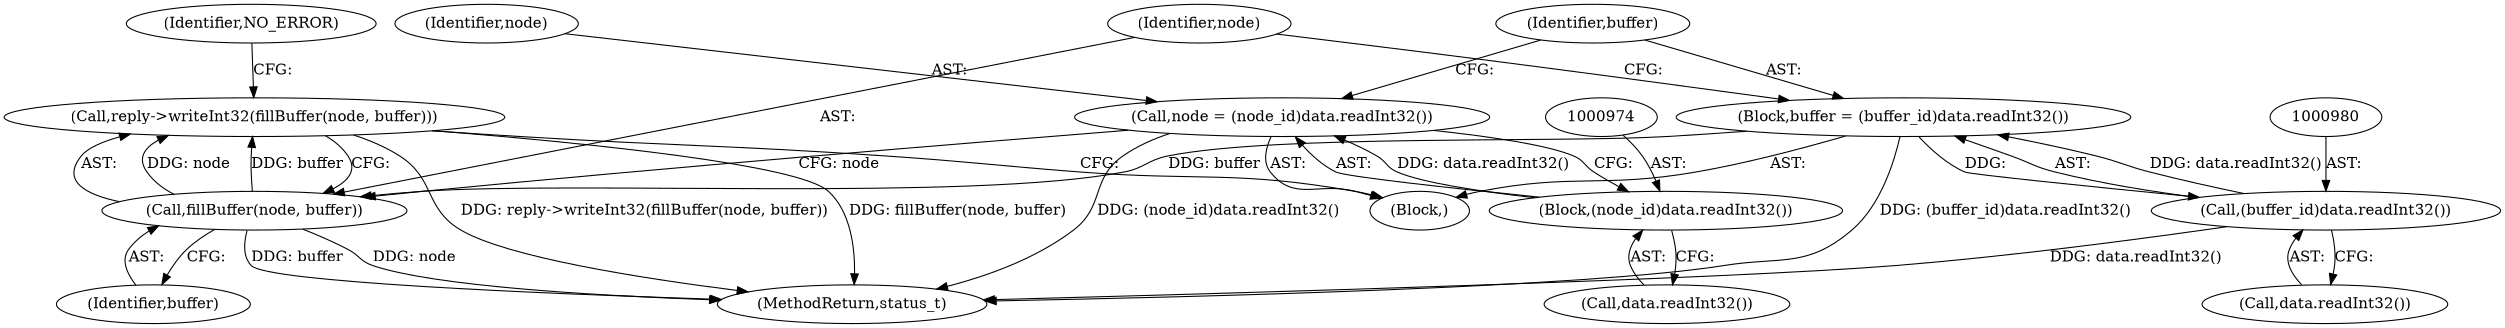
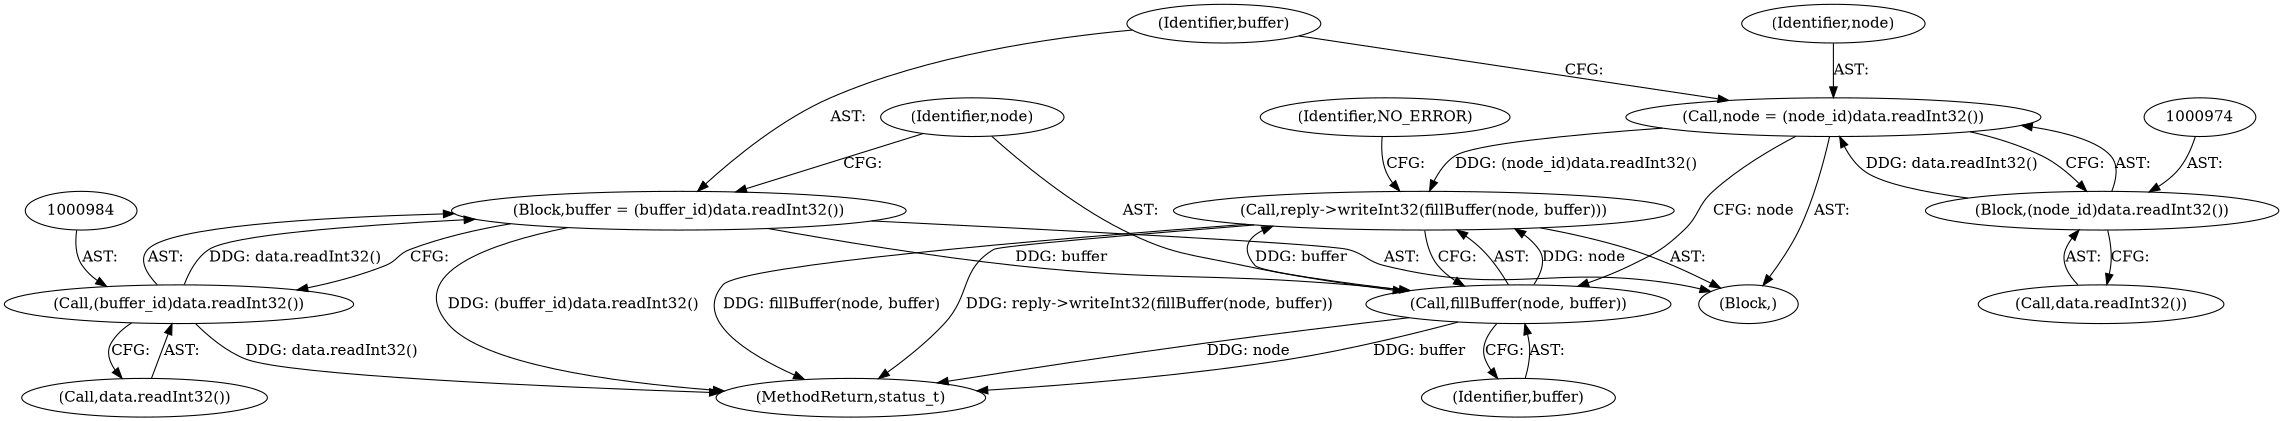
(2326, 117) -> (81, 211)
(1102, 164) -> (1690, 257)
(1988, 164) -> (432, 257)
(1075, 229) -> (1541, 139)
